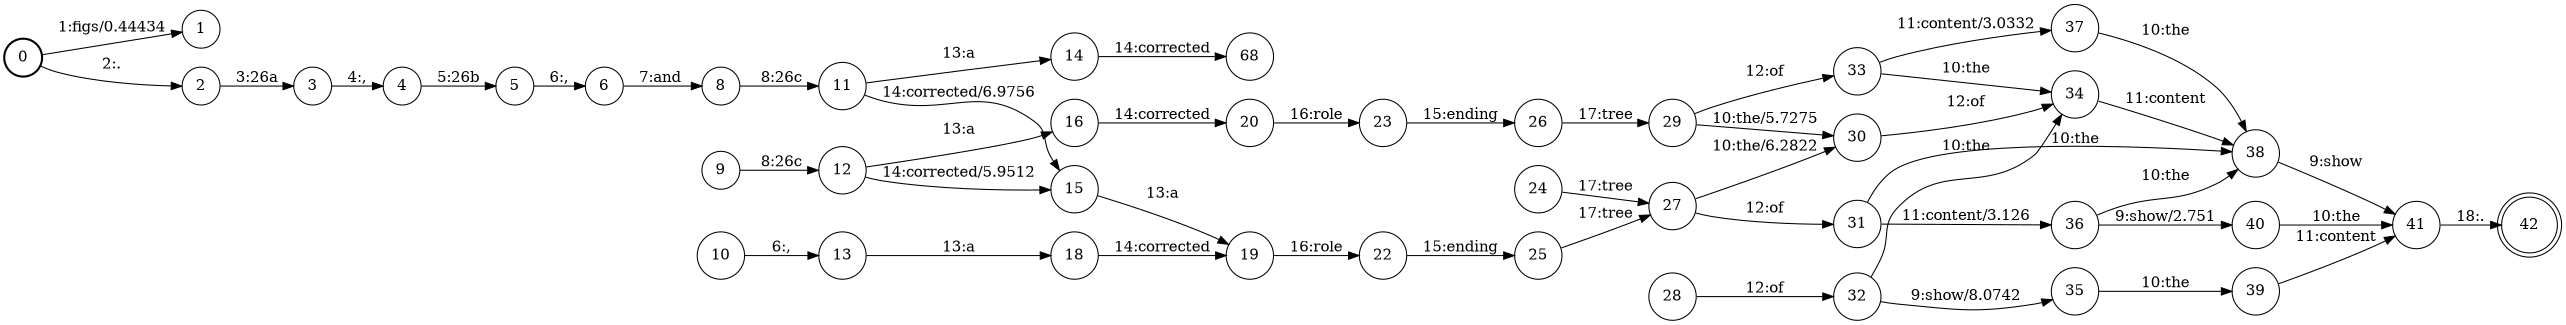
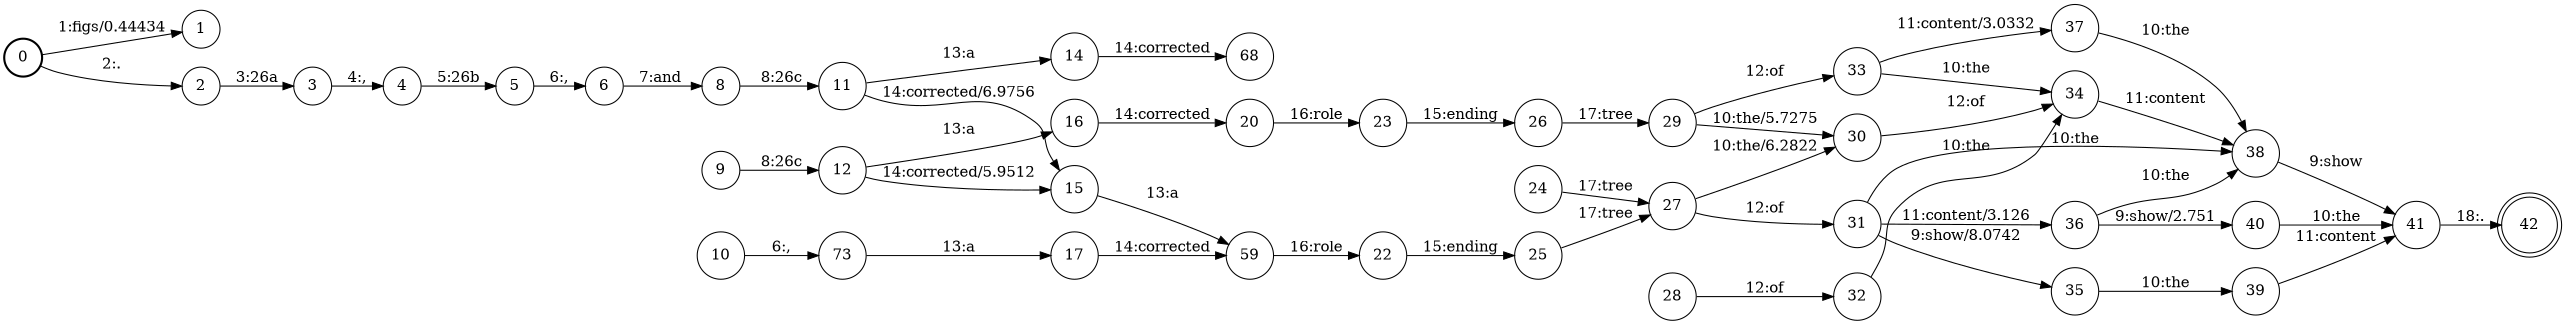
(842, 256) -> (842, 256)
(1075, 256) -> (1075, 256)
(1250, 256) -> (1250, 256)
(1961, 310) -> (1958, 264)
